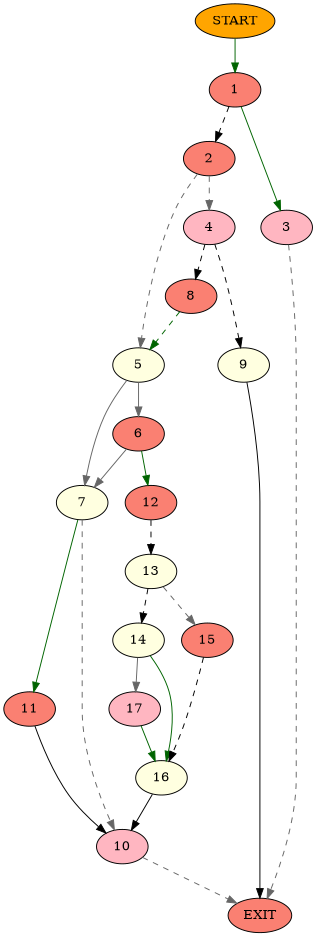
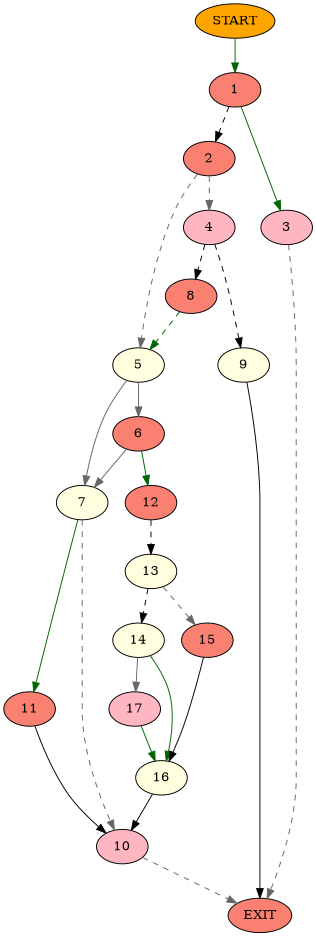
(190, 706) -> (190, 706)
